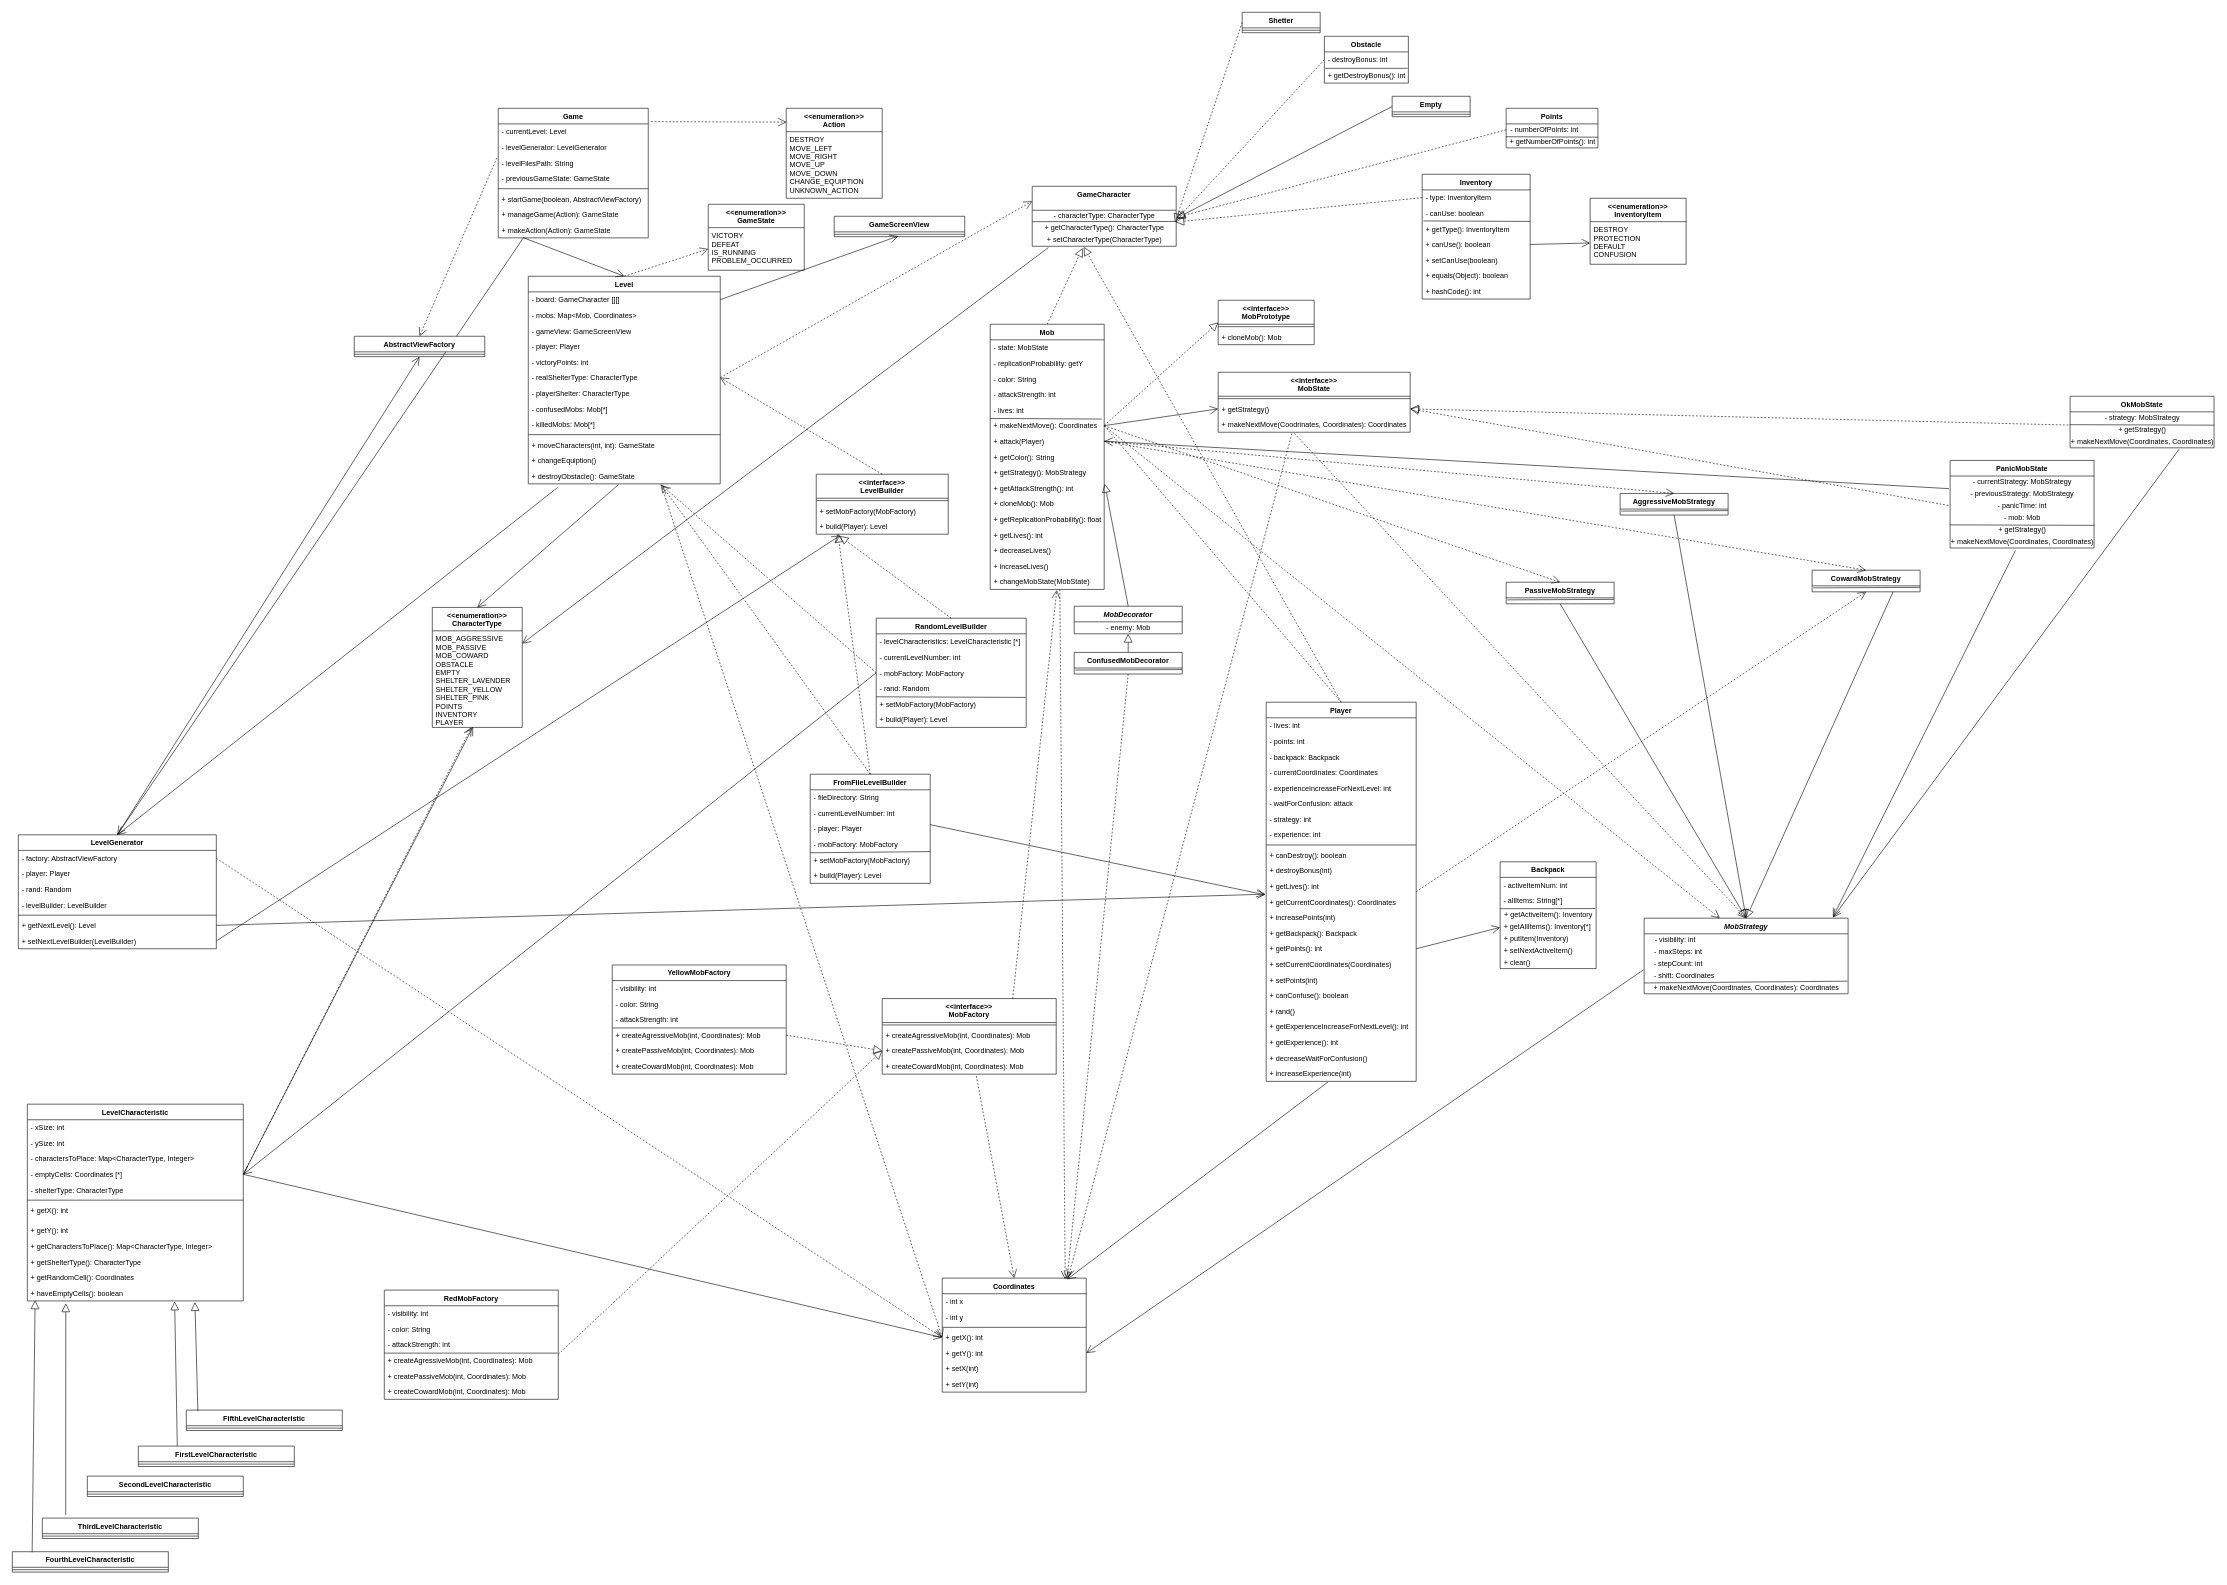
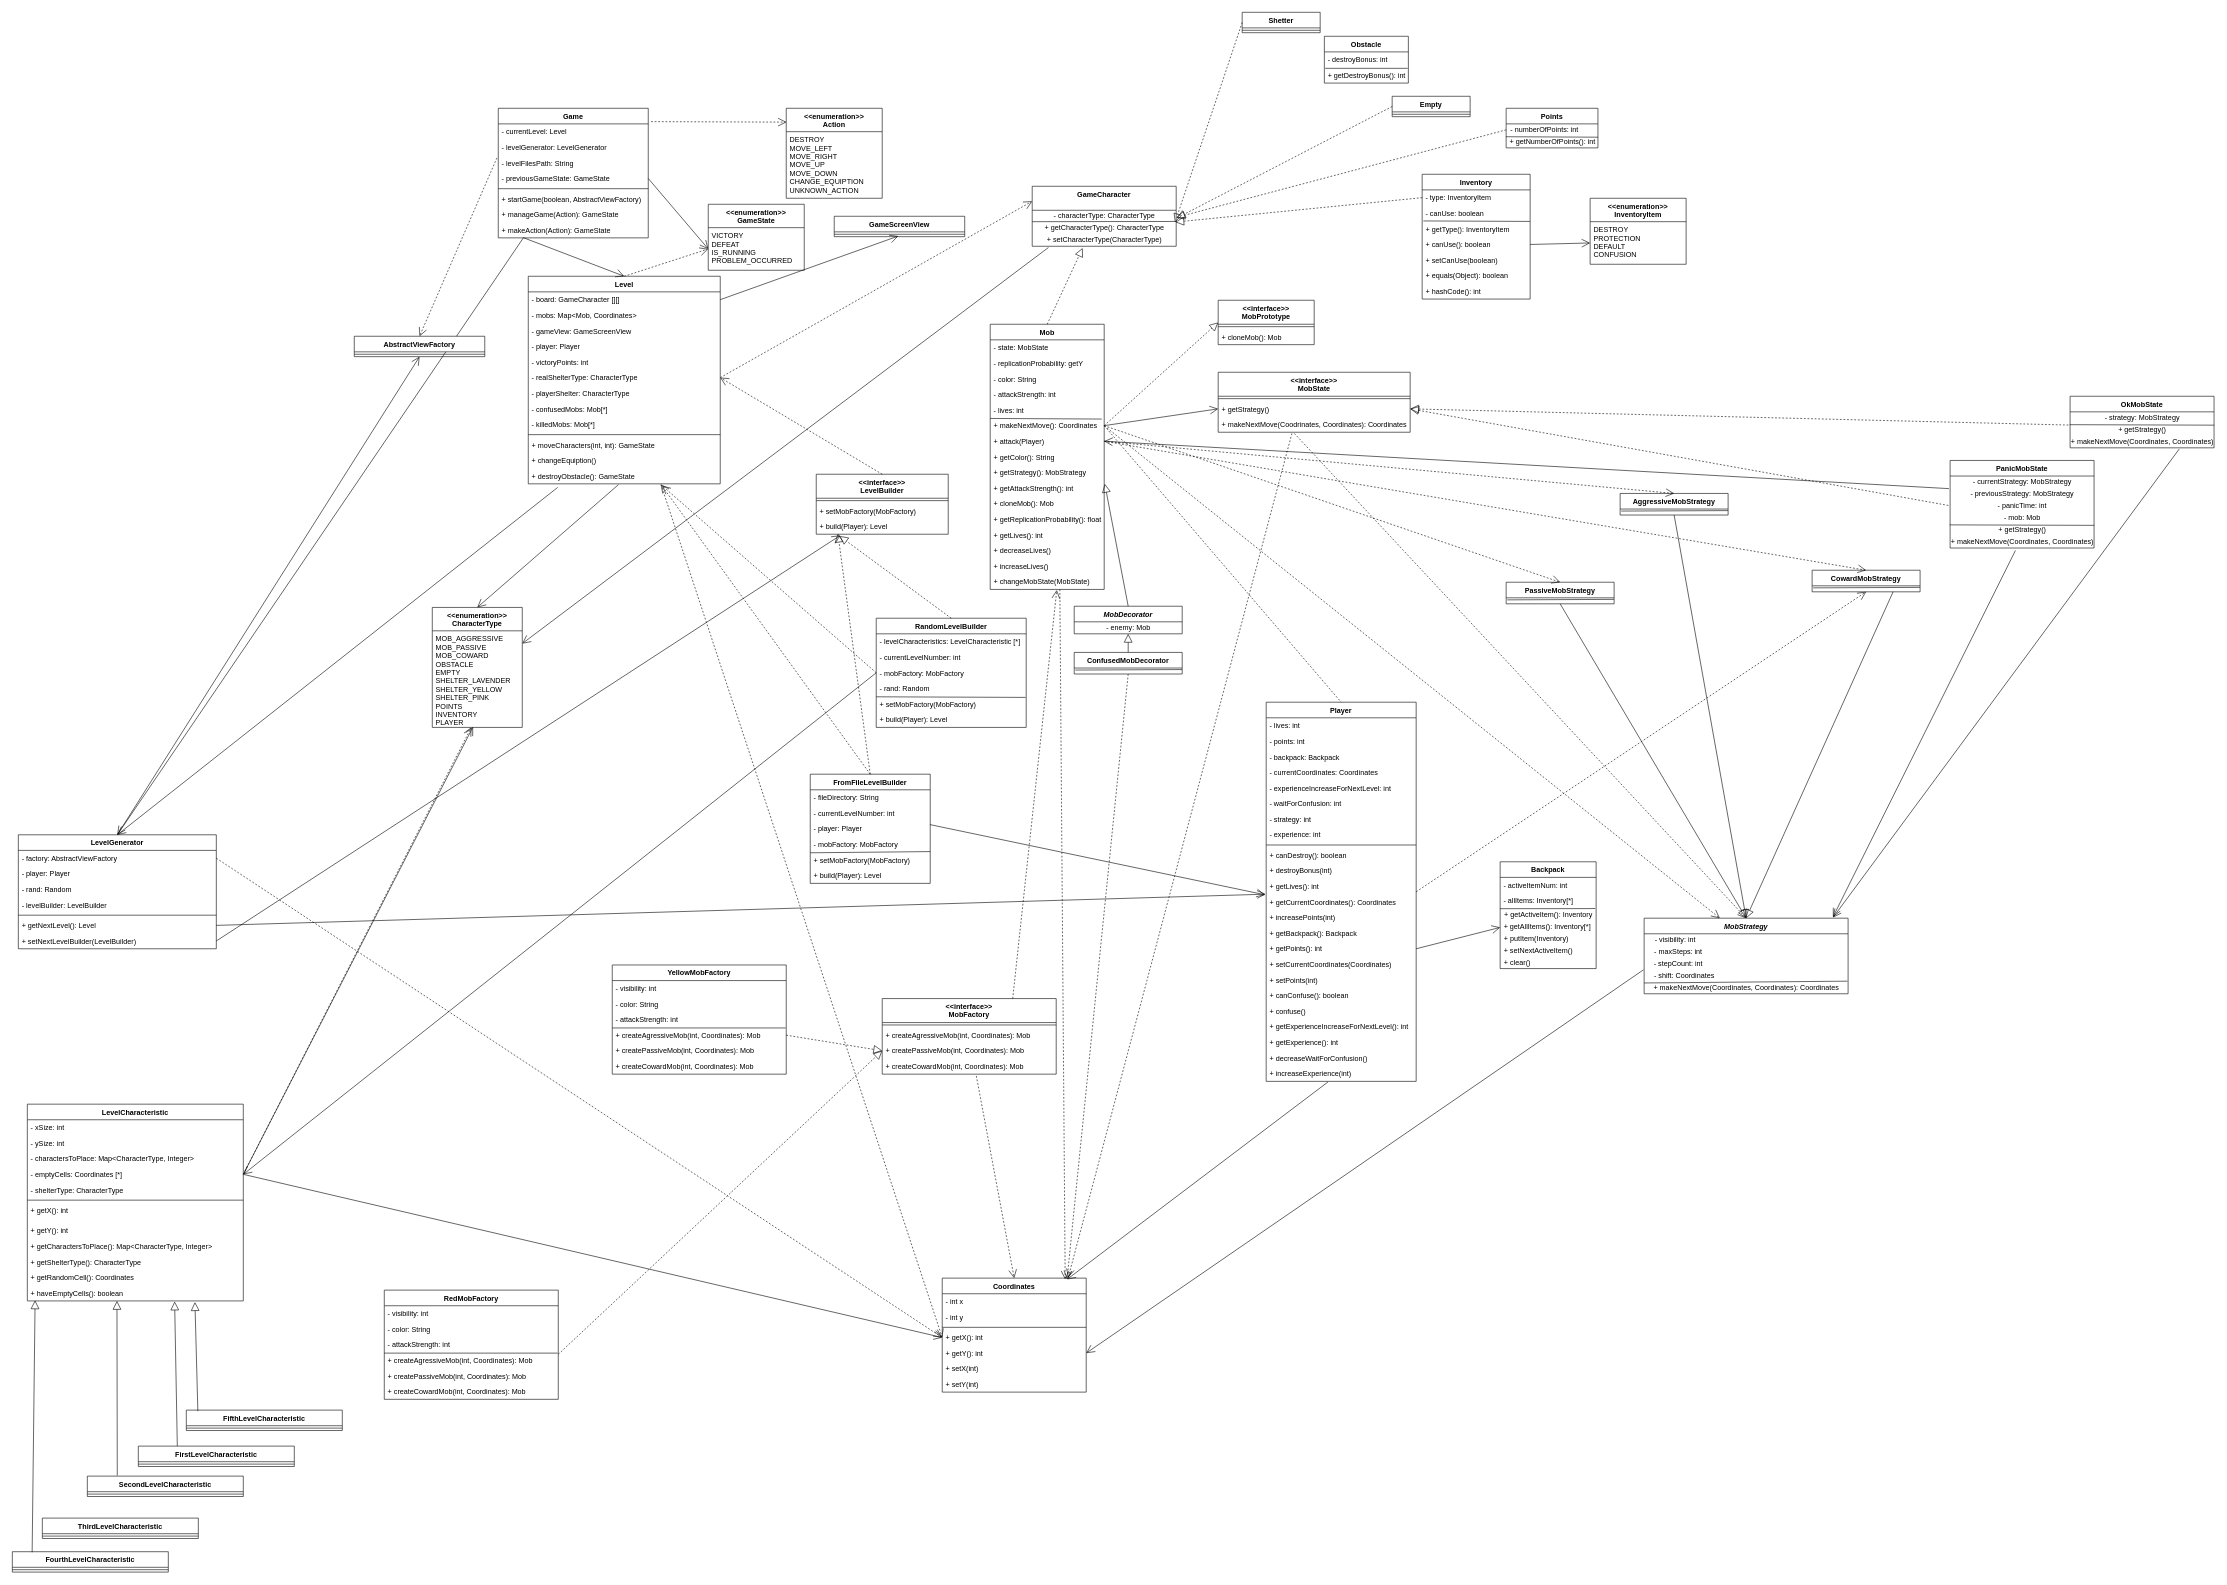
(1252, 138) -> none
(1289, 160) -> (1289, 160)
none -> (678, 213)
(1168, 396) -> none
(1317, 804) -> (1310, 804)
(1540, 901) -> (1547, 901)
(1285, 1012) -> (1291, 1012)
none -> (117, 1407)
(66, 1414) -> none
